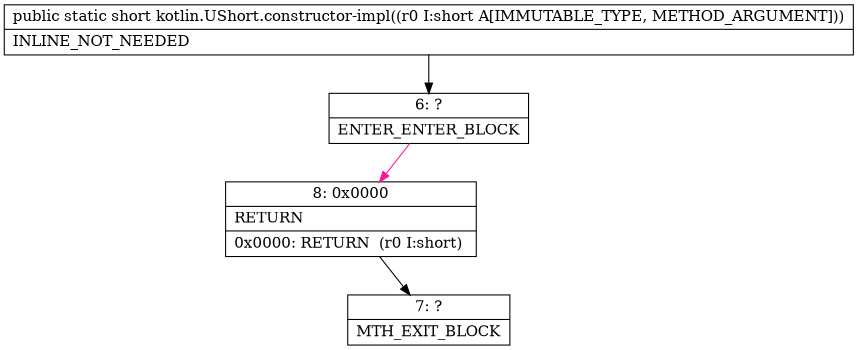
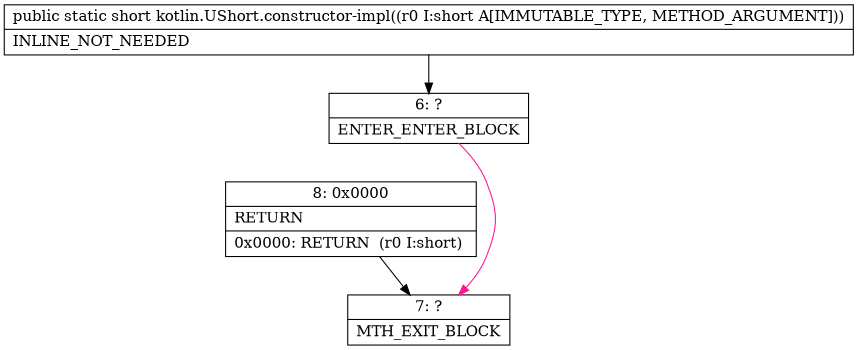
(398, 158) -> (495, 214)
